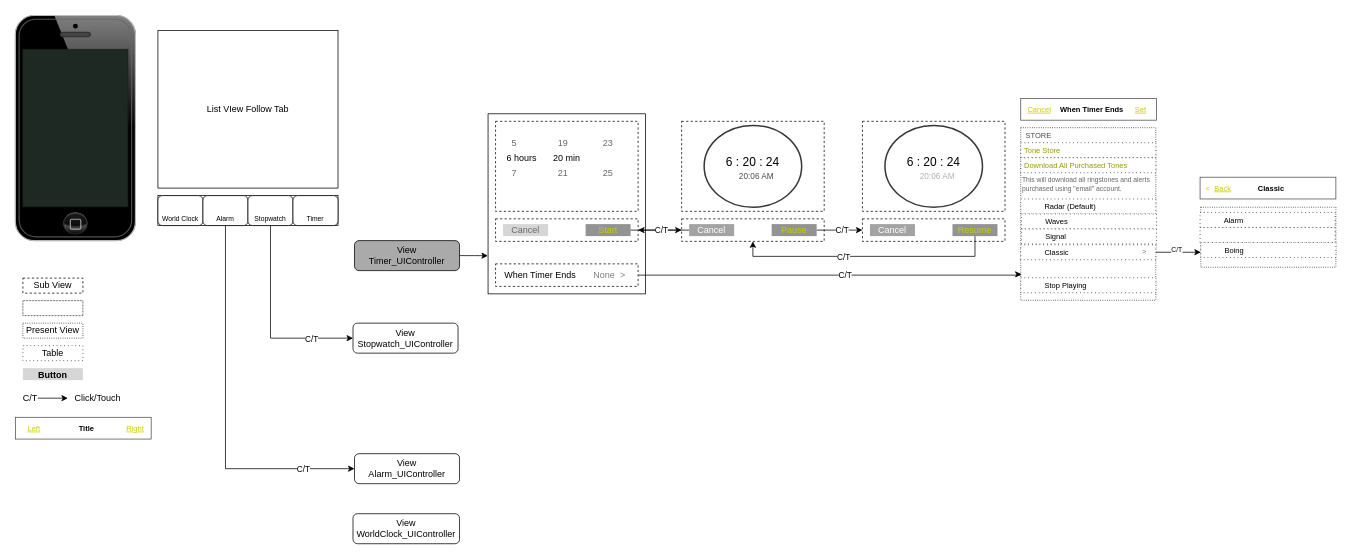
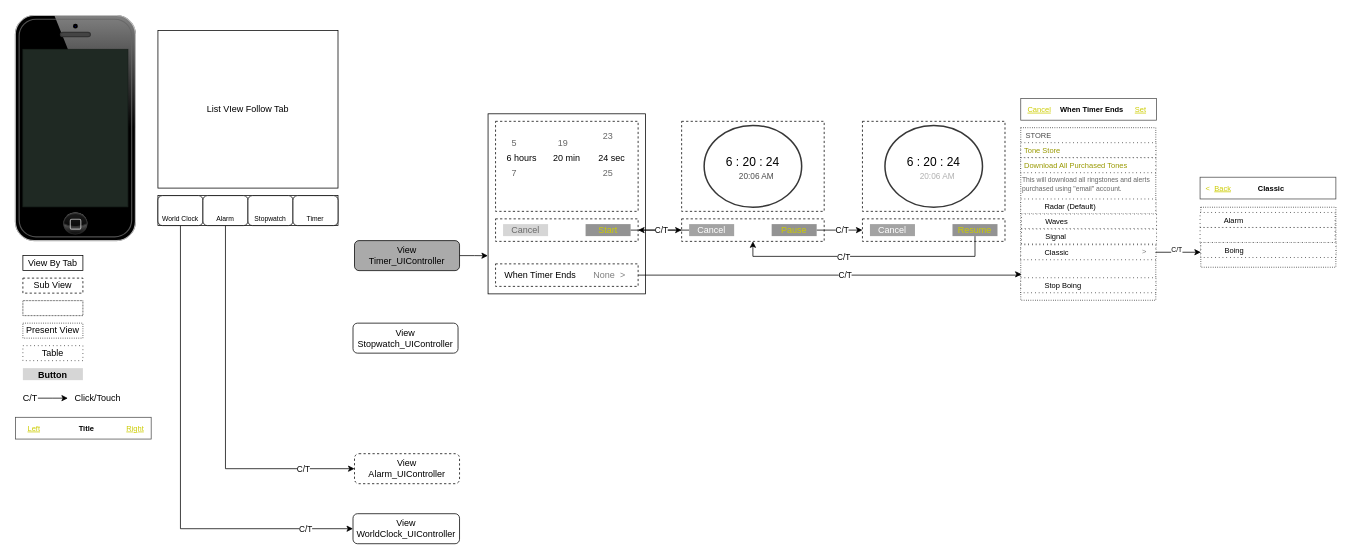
(608, 144) -> (608, 136)
none -> (612, 159)
(563, 174) -> none
none -> (53, 263)
(270, 283) -> none
(1067, 285) -> (1063, 285)
none -> (180, 460)
(407, 468) -> (407, 468)
